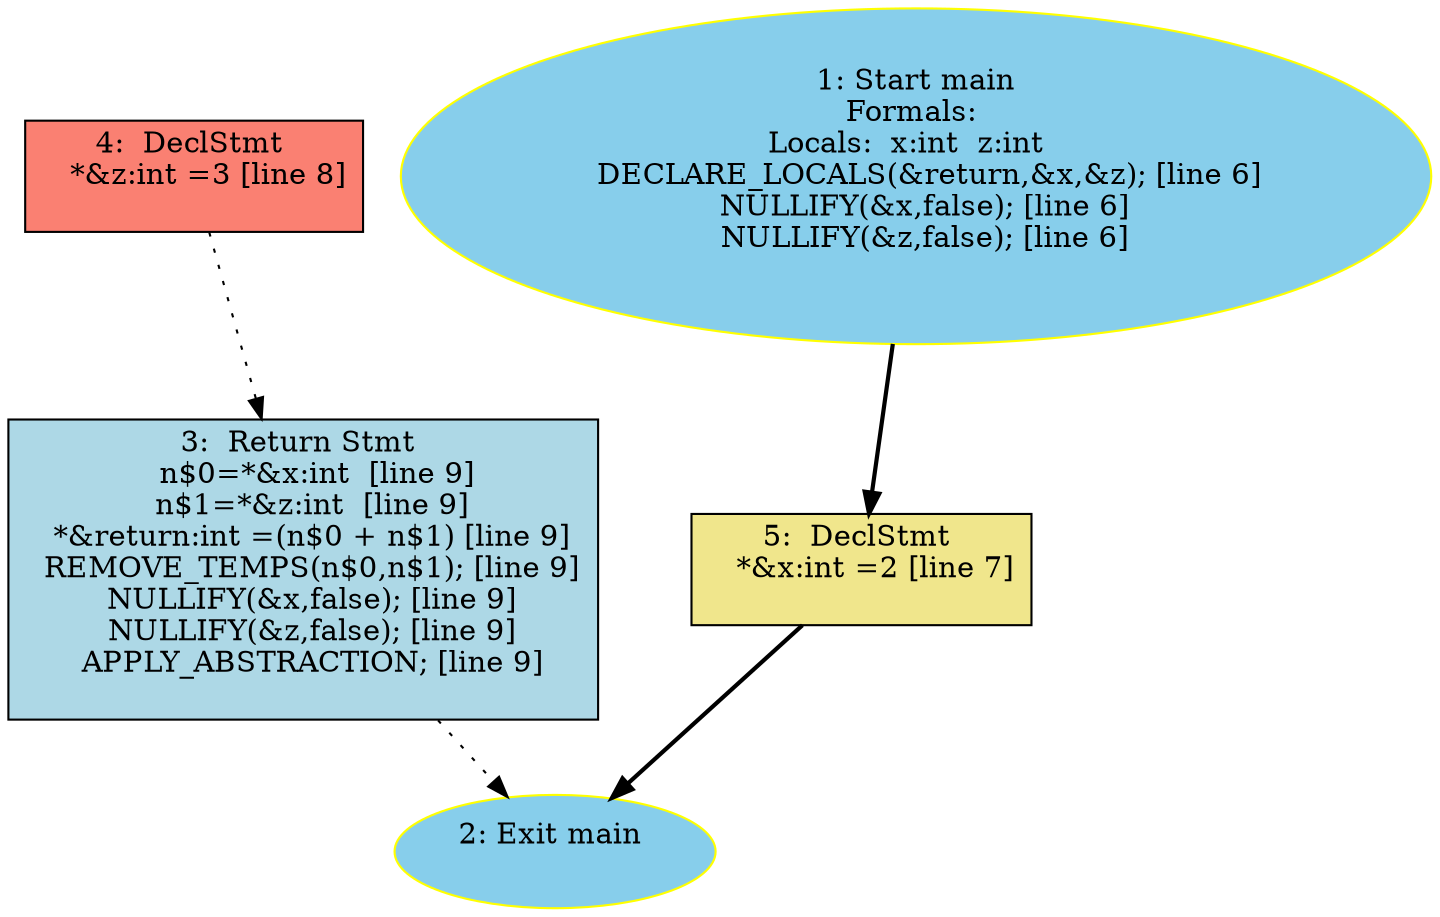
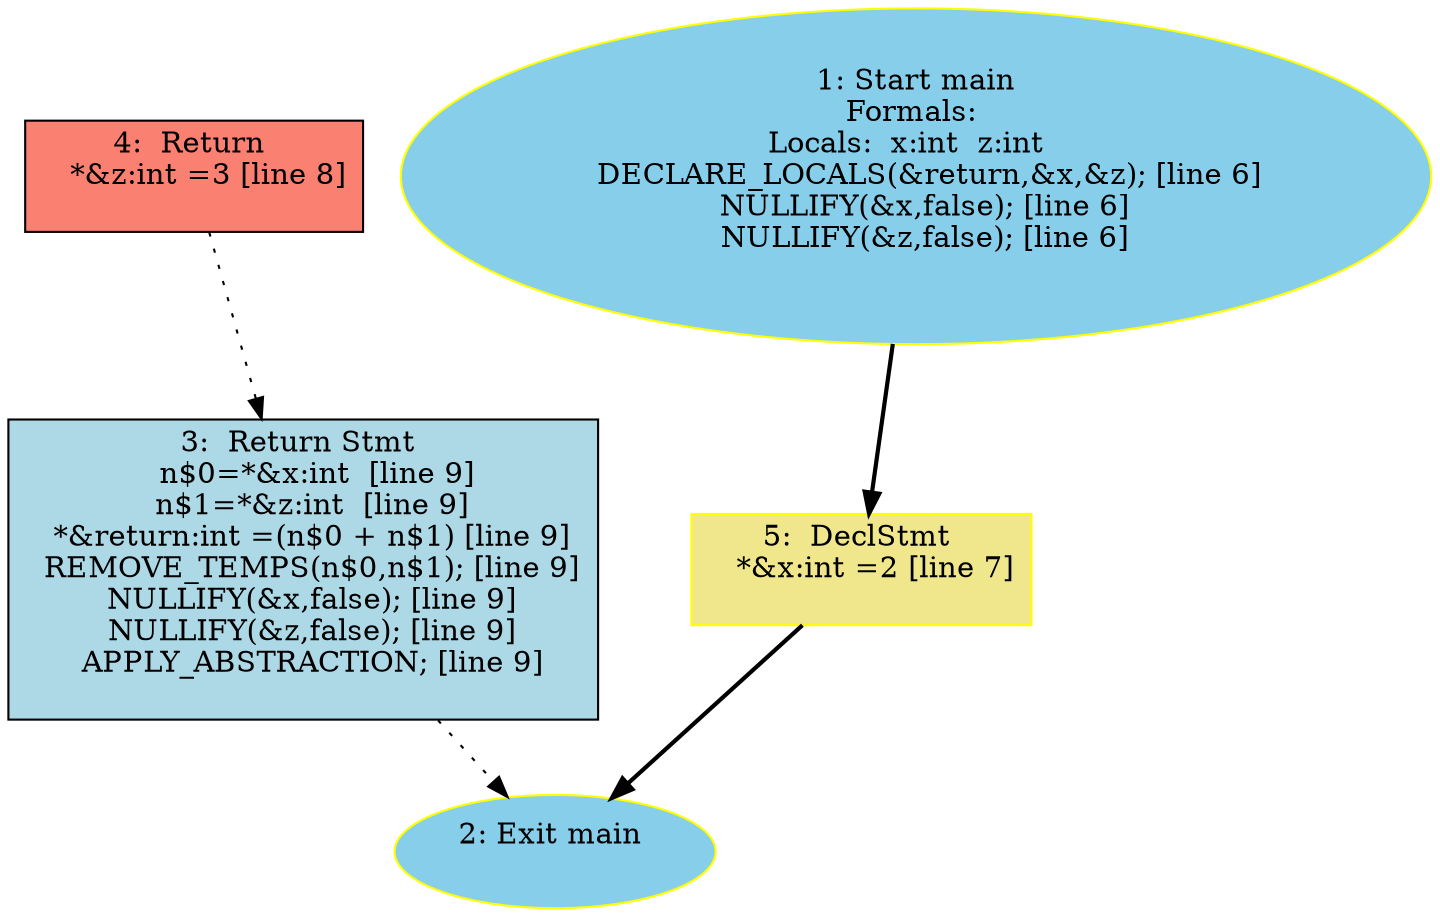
(194, 176) -> (194, 176)
(861, 570) -> (861, 570)
